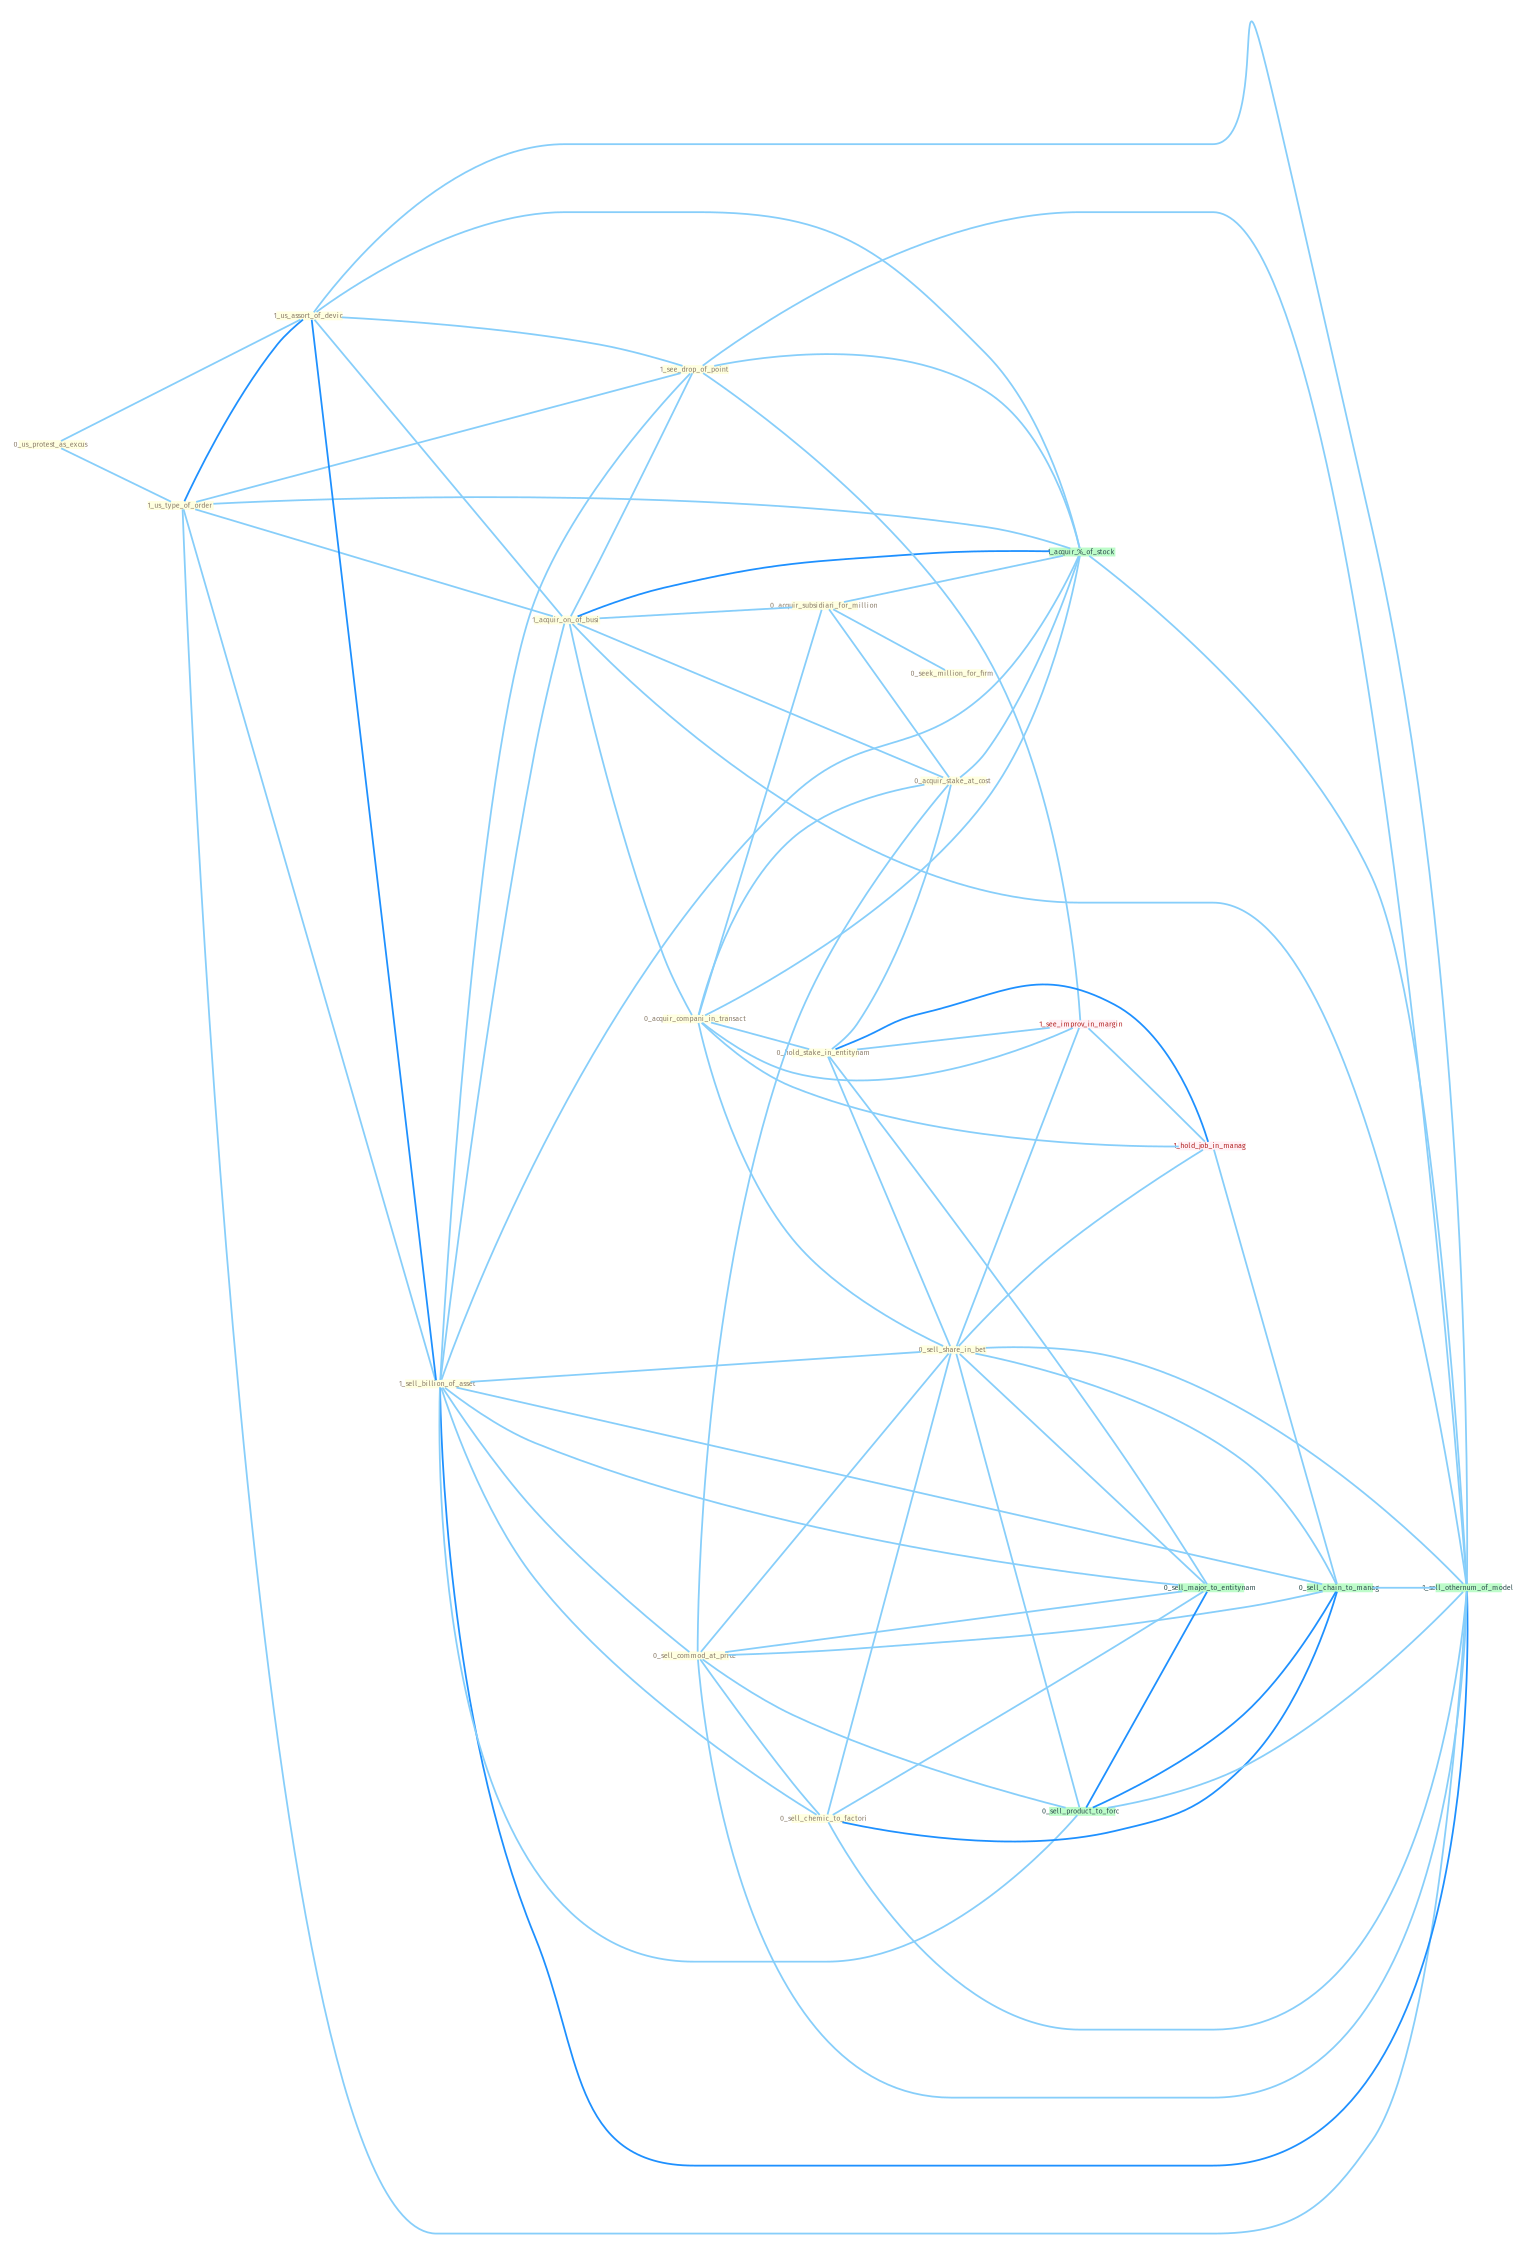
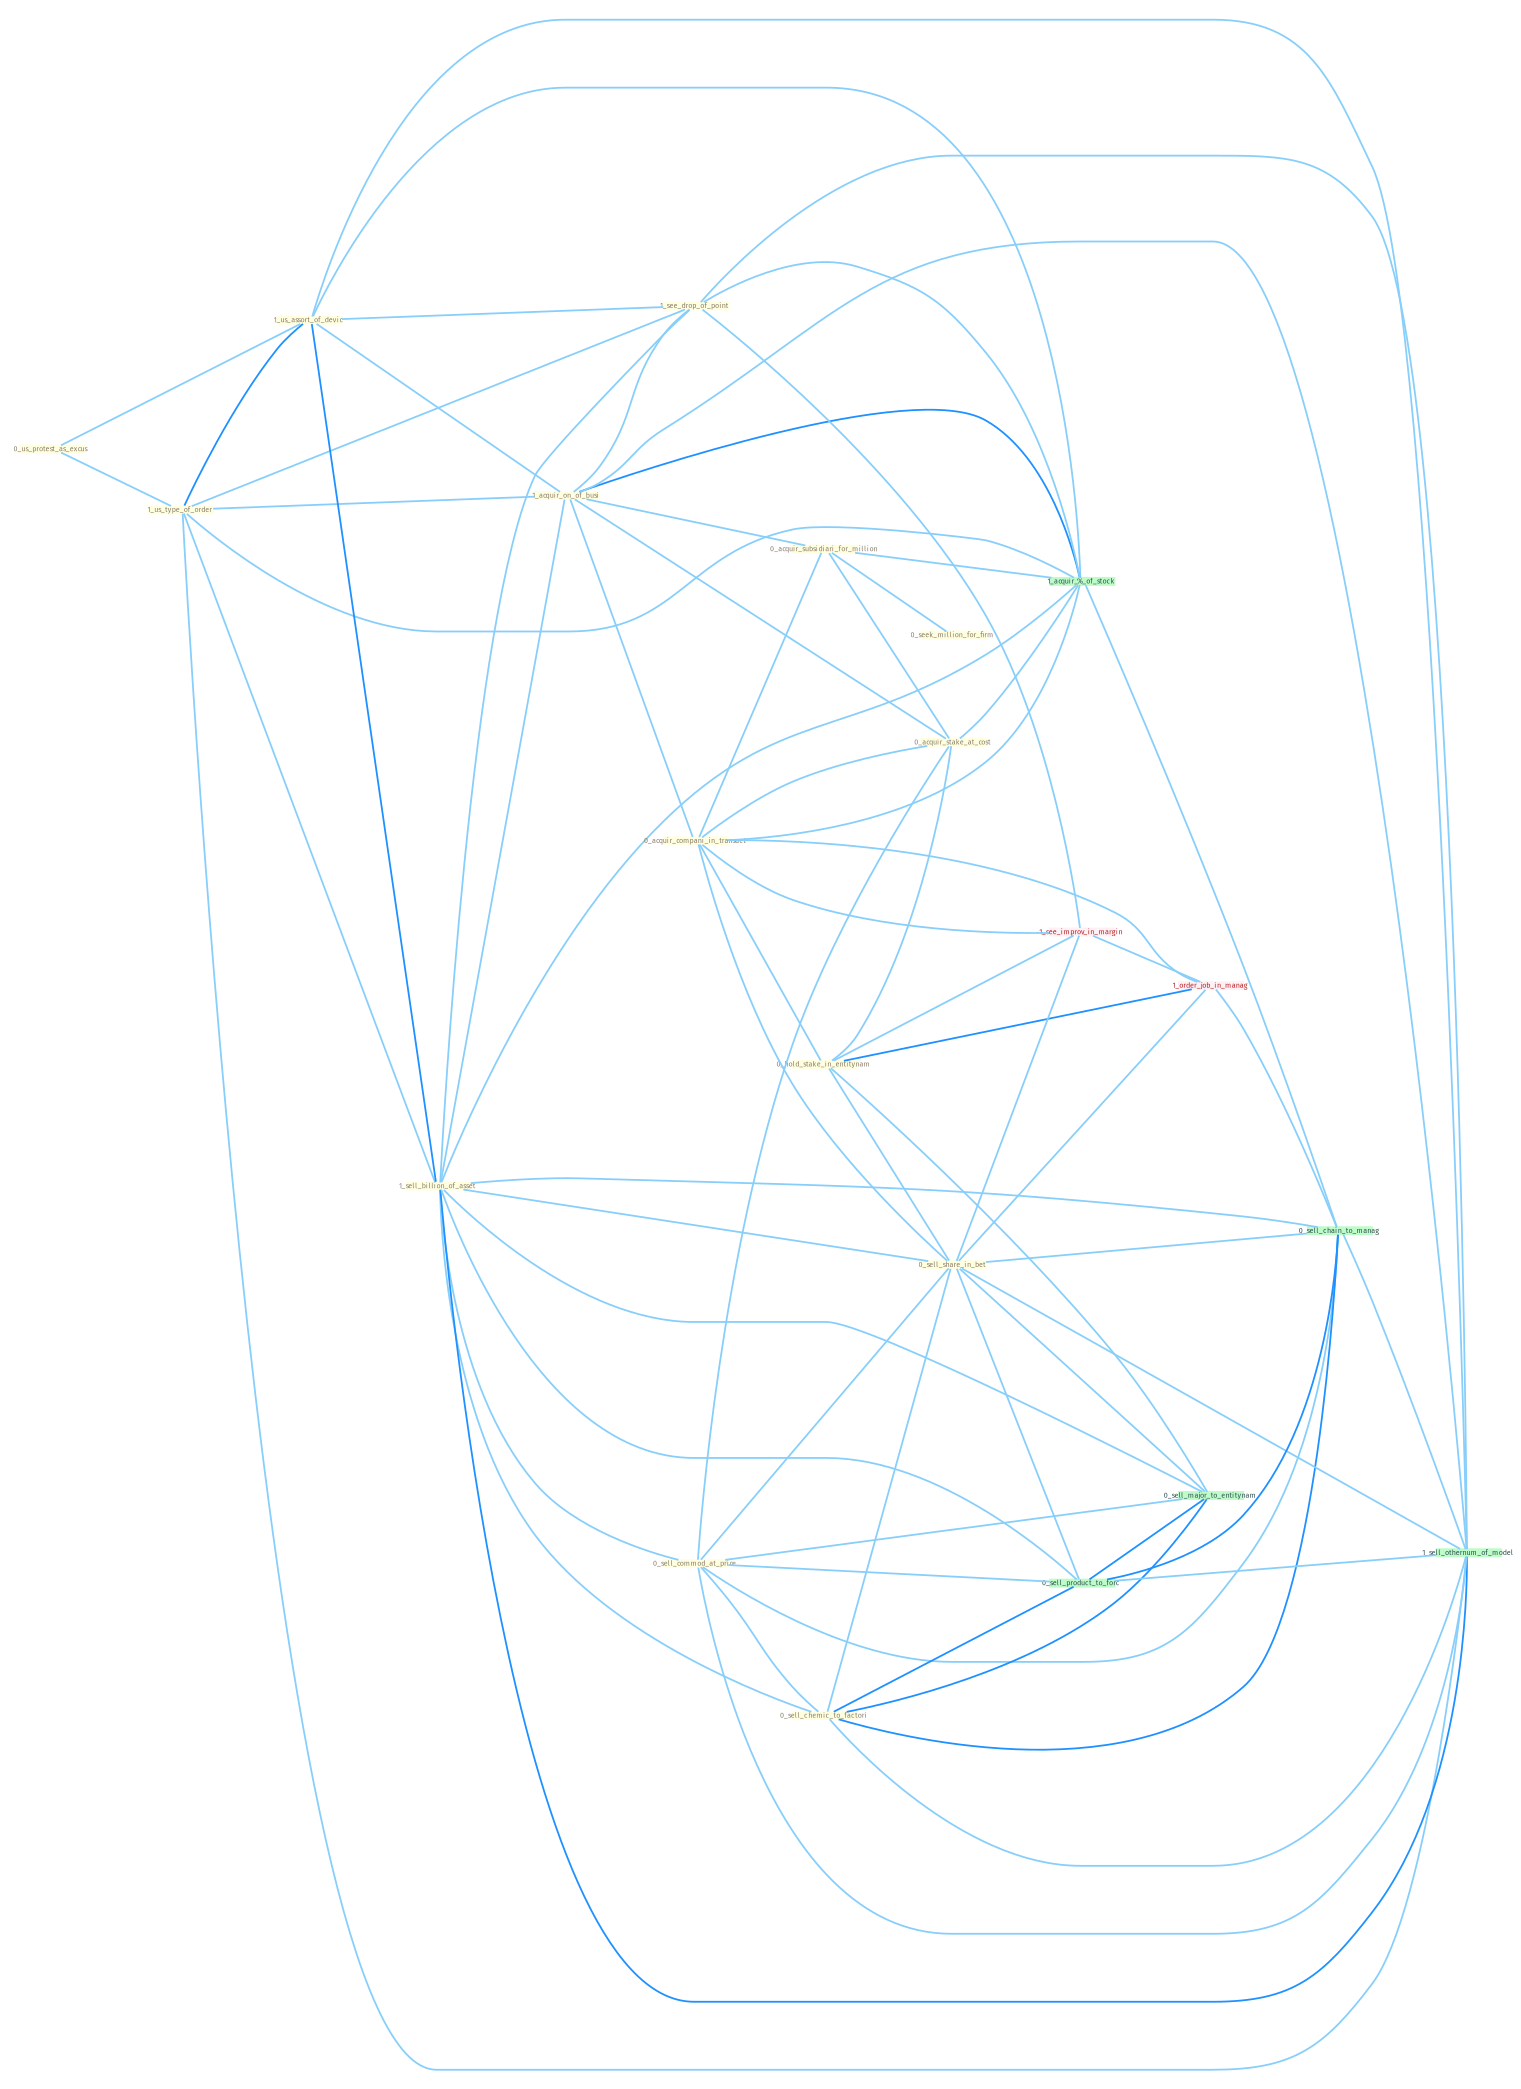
(1389, 930) -> (1219, 903)
(1211, 1146) -> (1211, 986)
none -> (954, 1649)
(1019, 1705) -> (1050, 1643)
